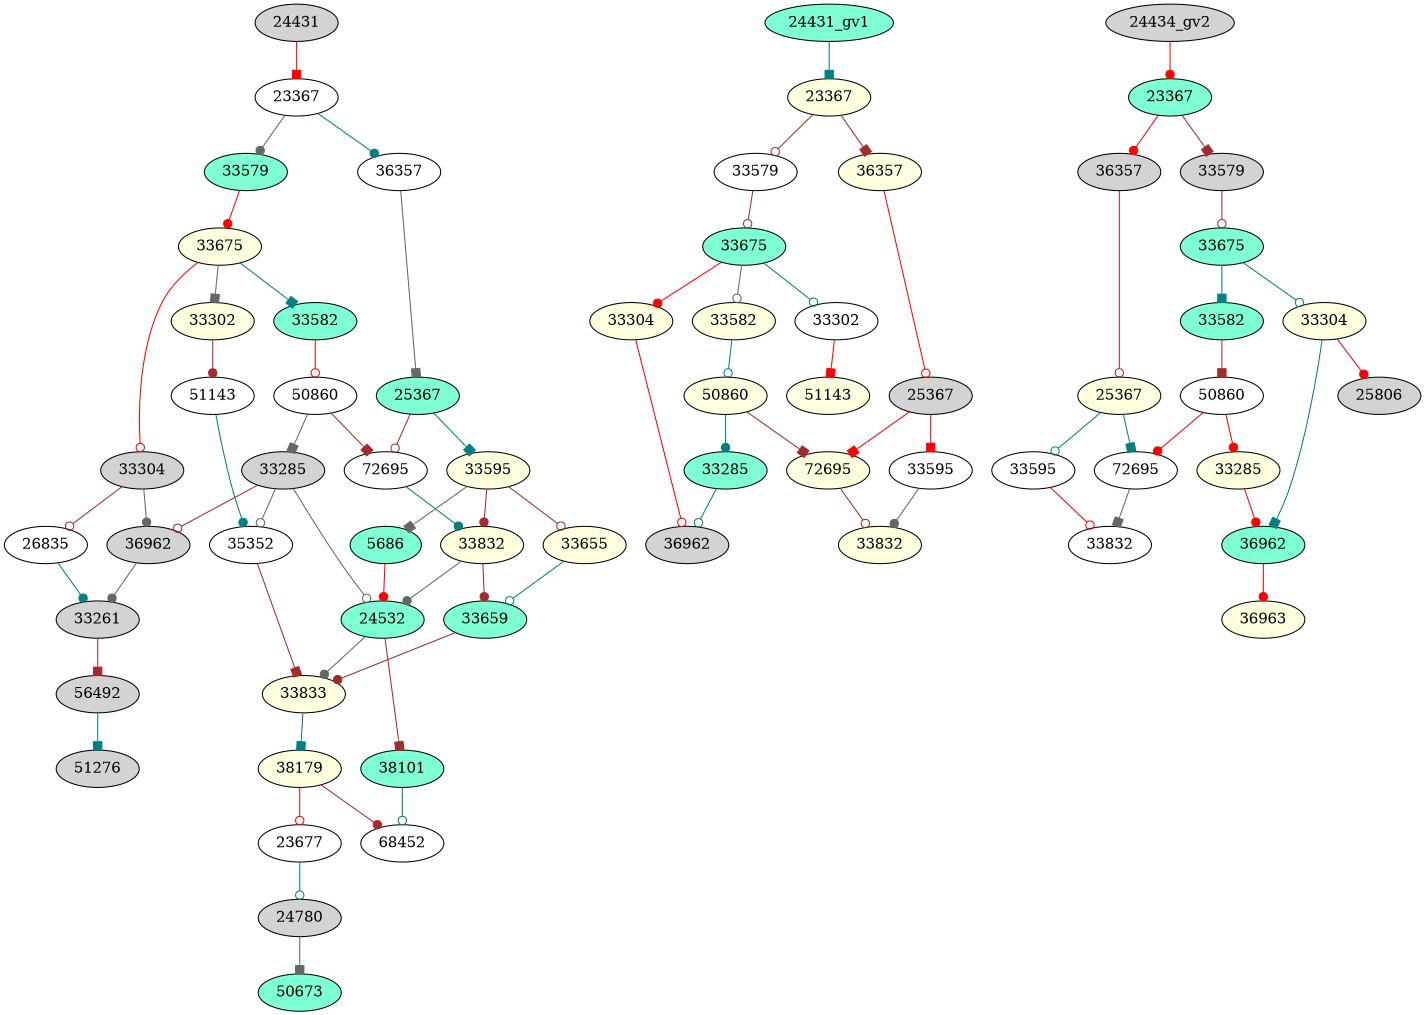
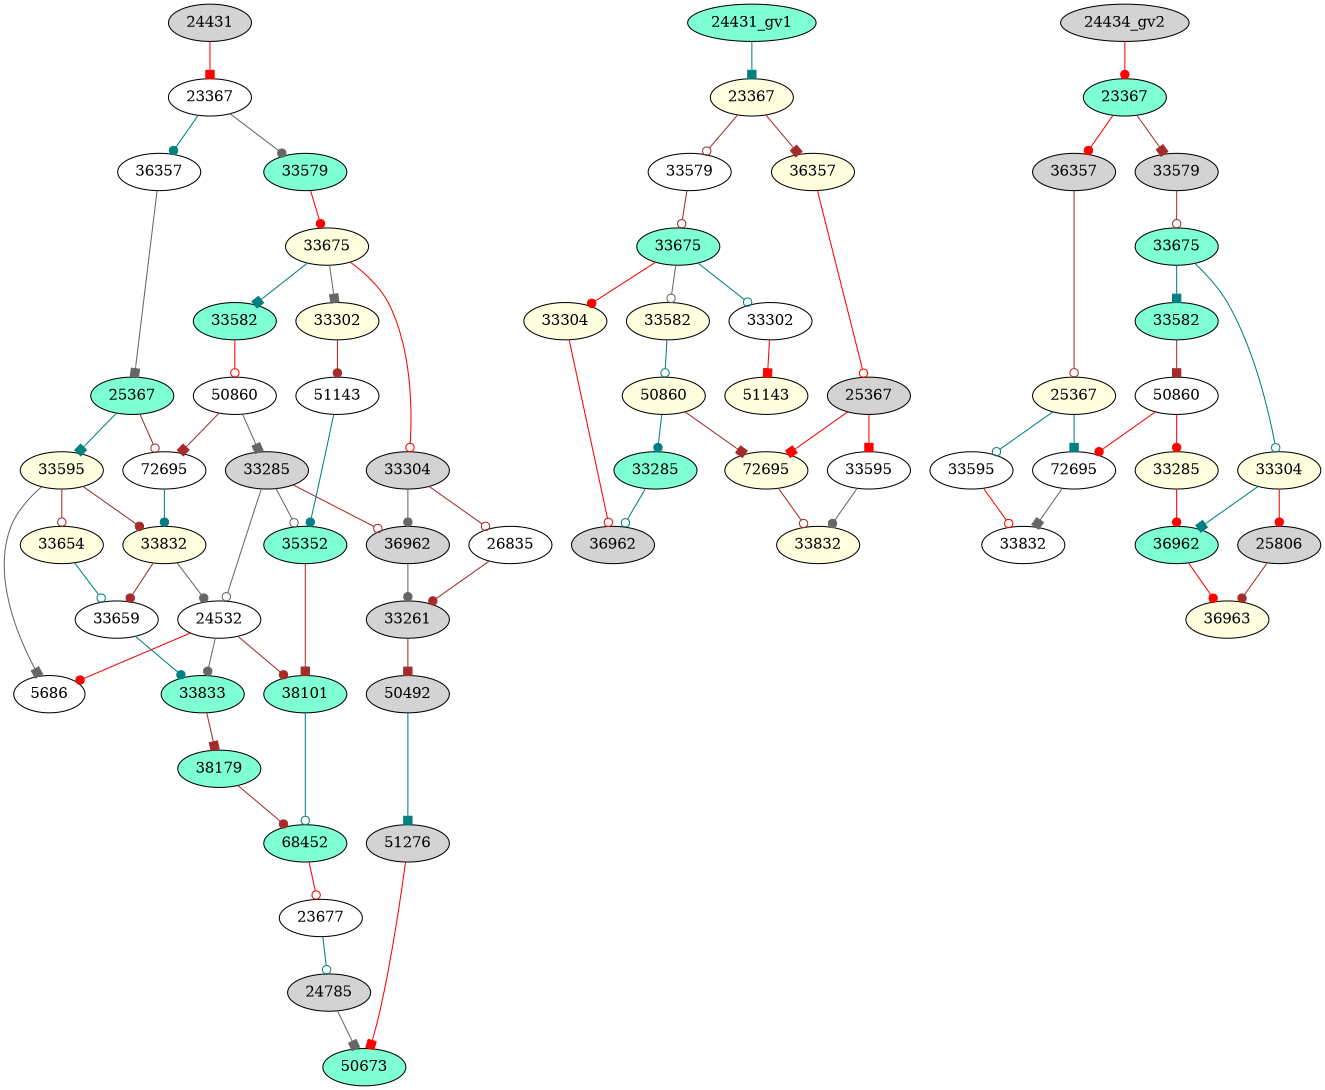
(251, 545) -> (305, 545)
(386, 545) -> (49, 694)
(585, 545) -> (62, 545)
(384, 578) -> (137, 656)
(69, 579) -> (463, 580)
none -> (1256, 579)
(276, 615) -> (305, 614)
(383, 620) -> (219, 620)
(485, 620) -> (117, 620)
(398, 655) -> (157, 654)
(392, 689) -> (259, 654)
(98, 694) -> (408, 694)
(304, 694) -> (203, 694)
(302, 726) -> (210, 726)
(300, 769) -> (219, 769)
(300, 802) -> (312, 876)
(402, 843) -> (305, 843)
(300, 918) -> (329, 993)
none -> (392, 951)
